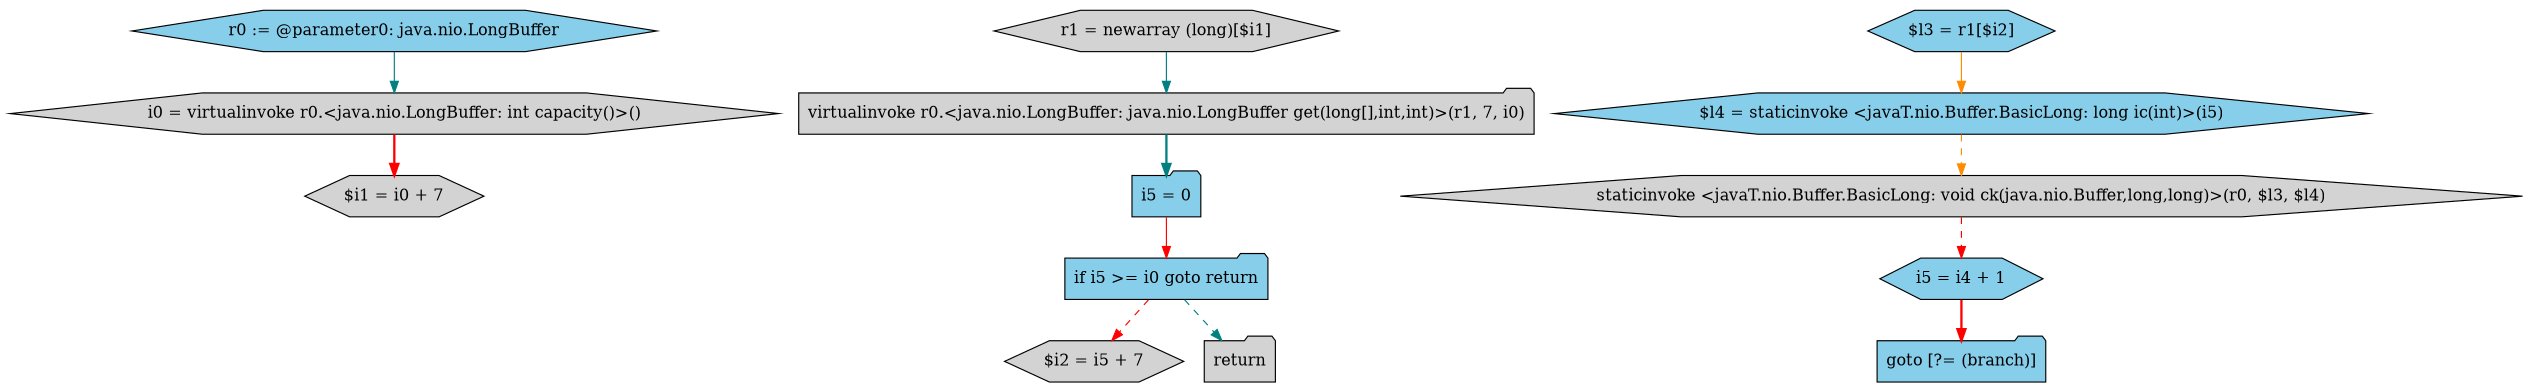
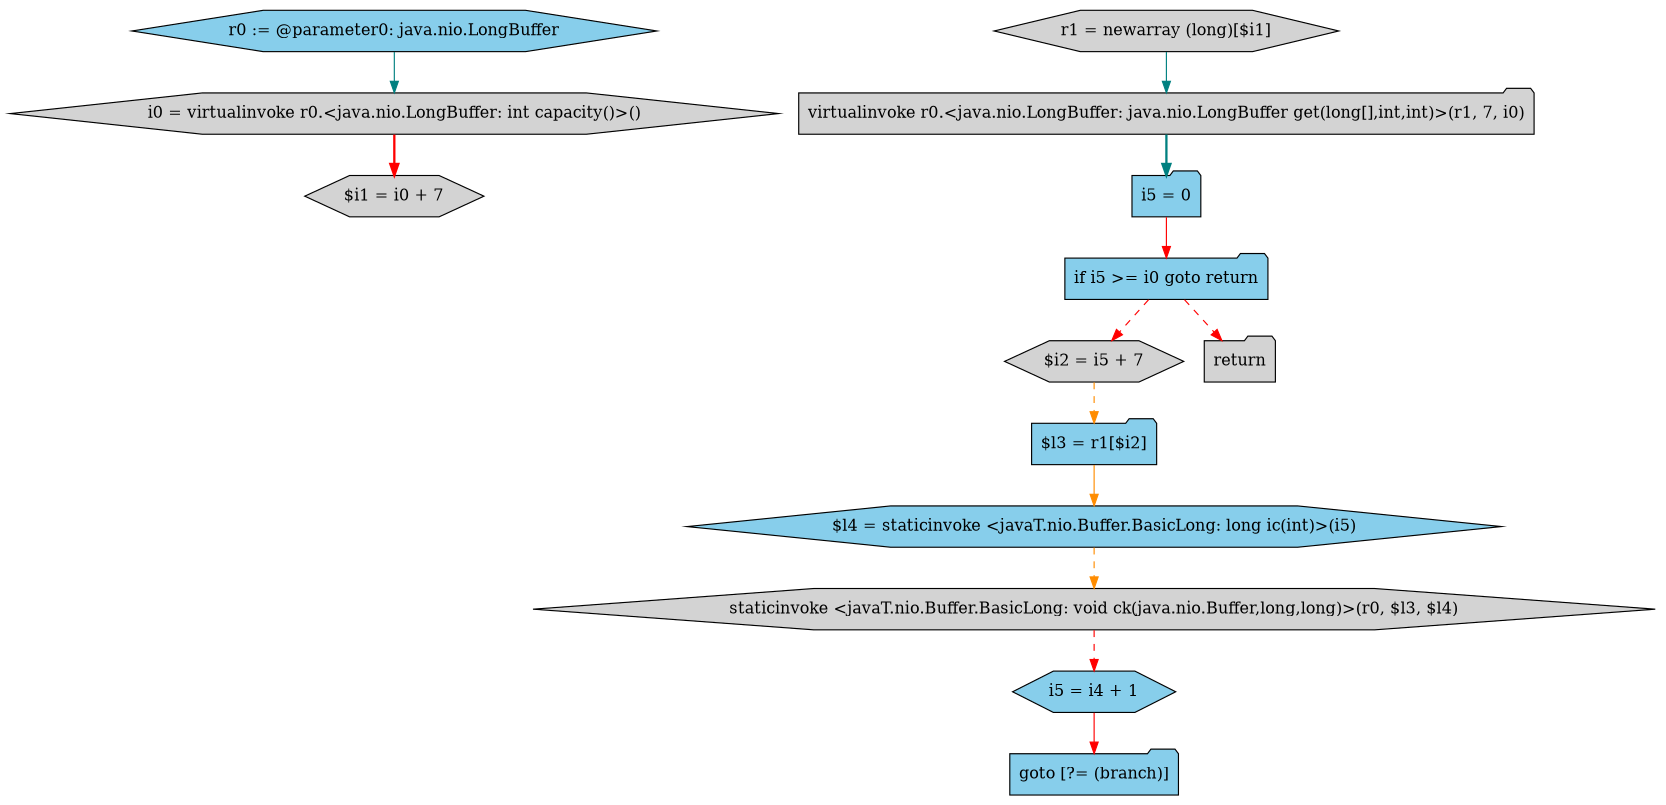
(1961, 31) -> (1094, 444)
(1961, 314) -> (1094, 727)
(1199, 316) -> (1199, 316)
none -> (1094, 397)
